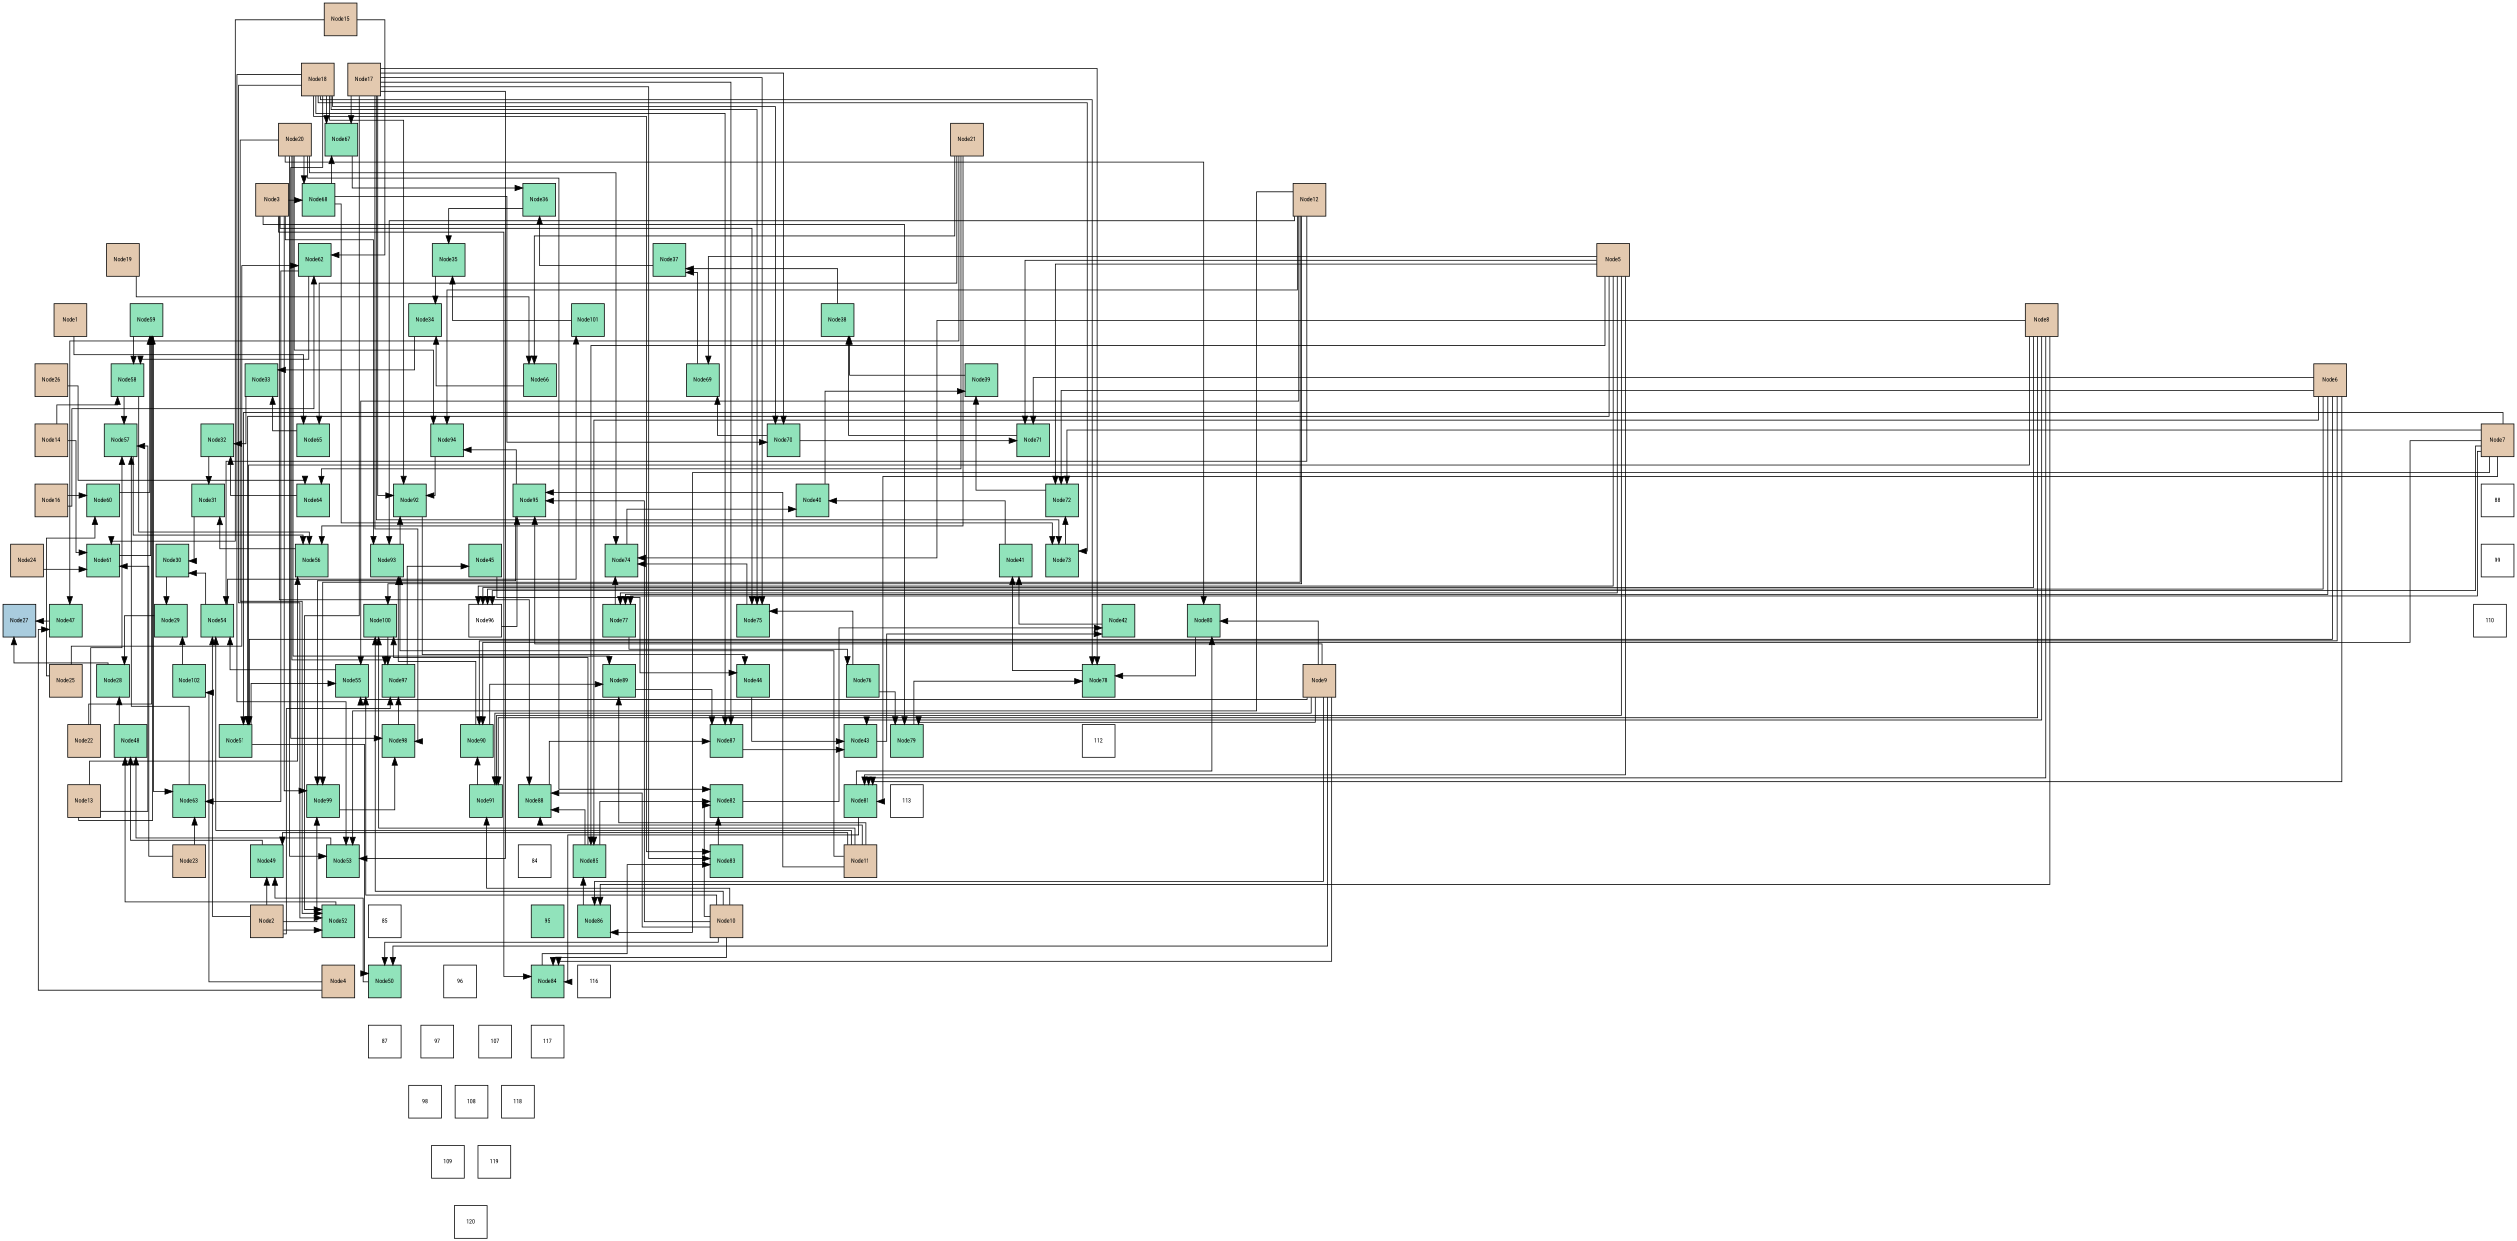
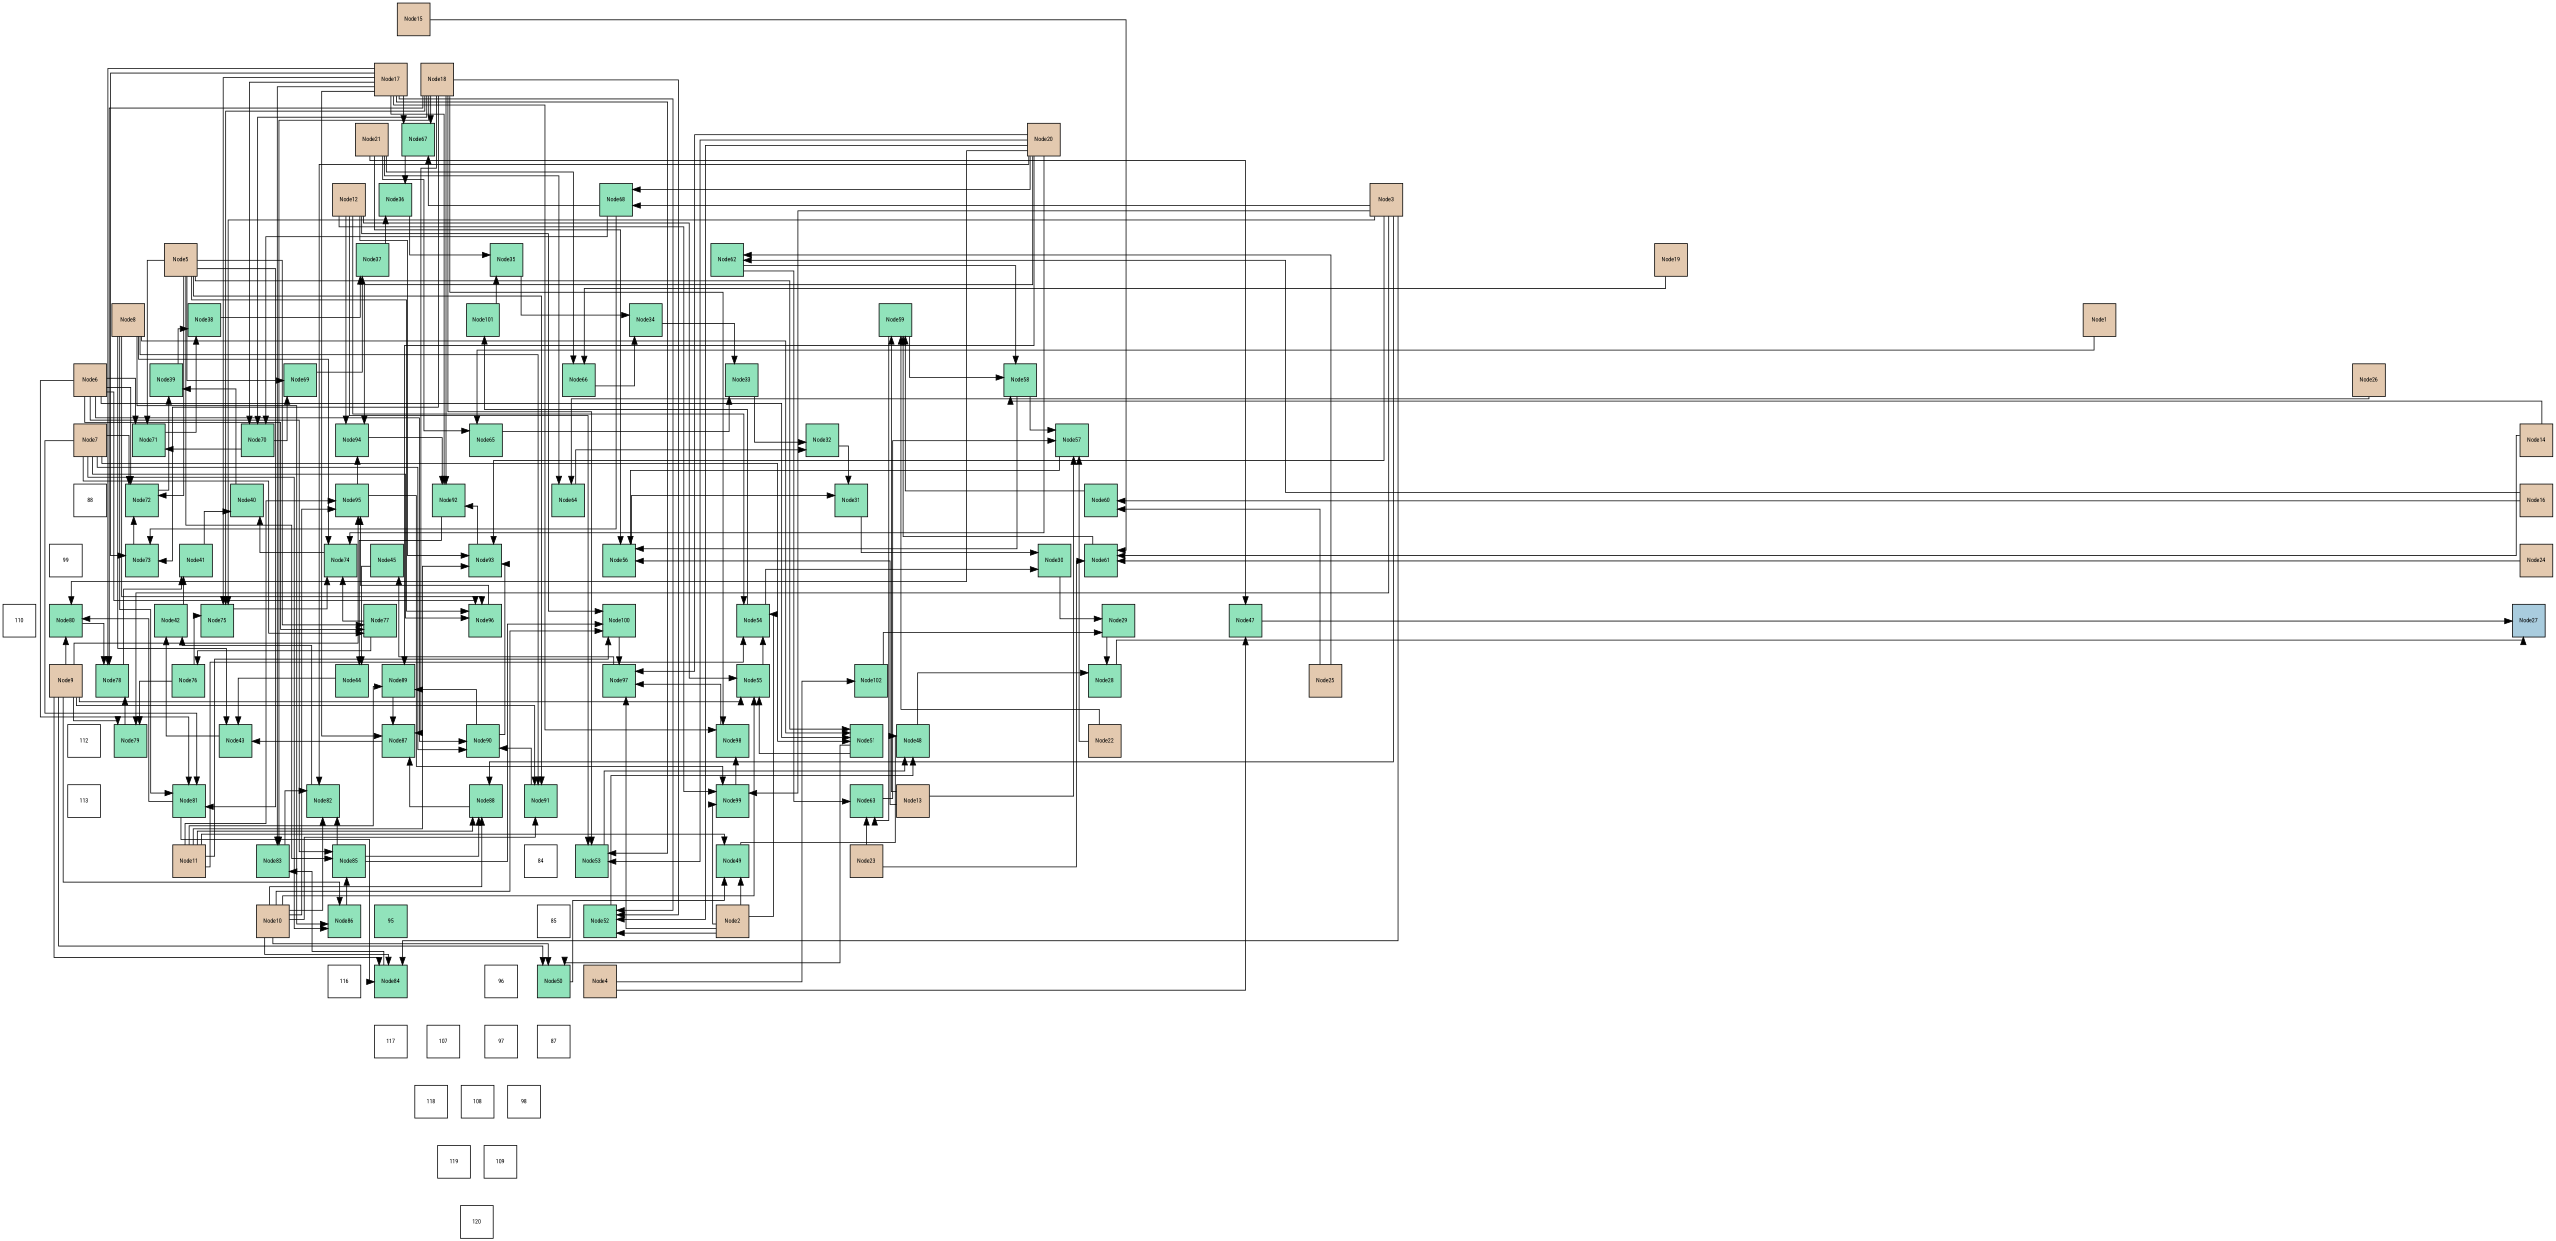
(385, 146) -> none
(485, 621) -> (485, 621)
